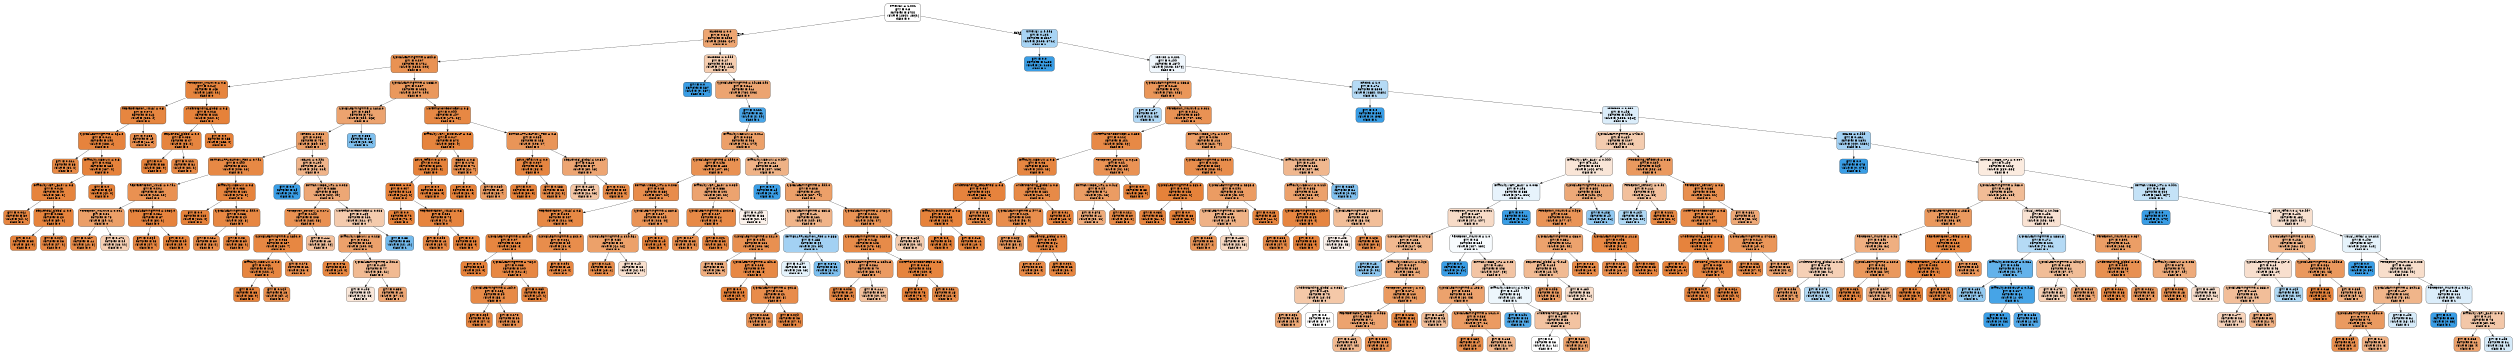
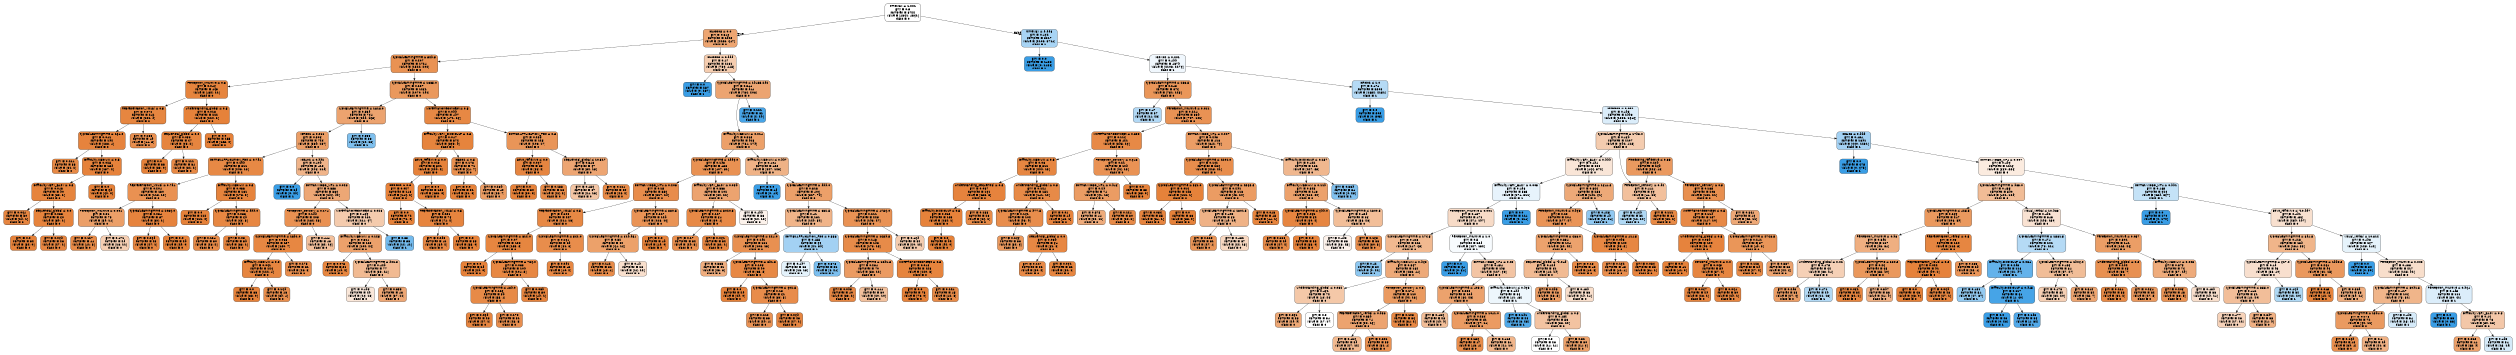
(749, 126) -> (737, 114)
(1634, 153) -> (1621, 167)
(971, 243) -> none
